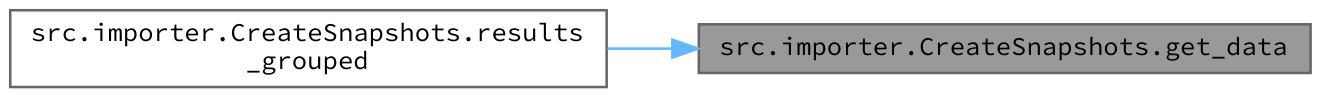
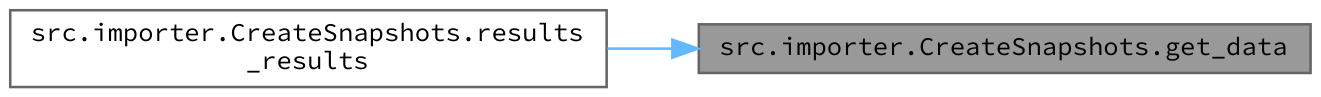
(308, 49) -> (308, 49)
